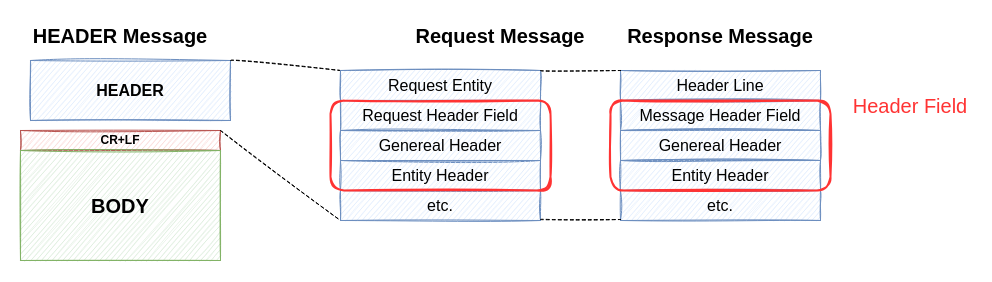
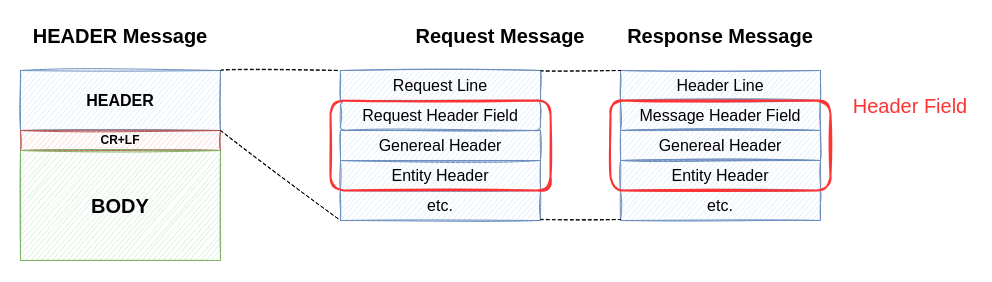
(441, 86) -> (441, 86)
(131, 91) -> (121, 101)
(441, 116) -> (441, 116)
